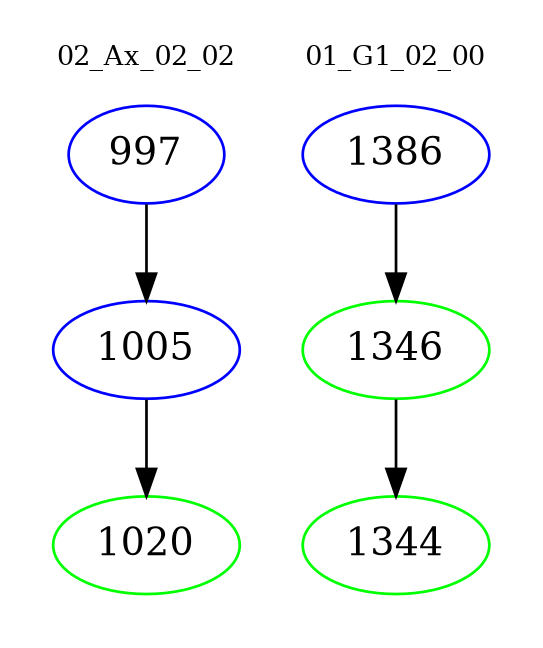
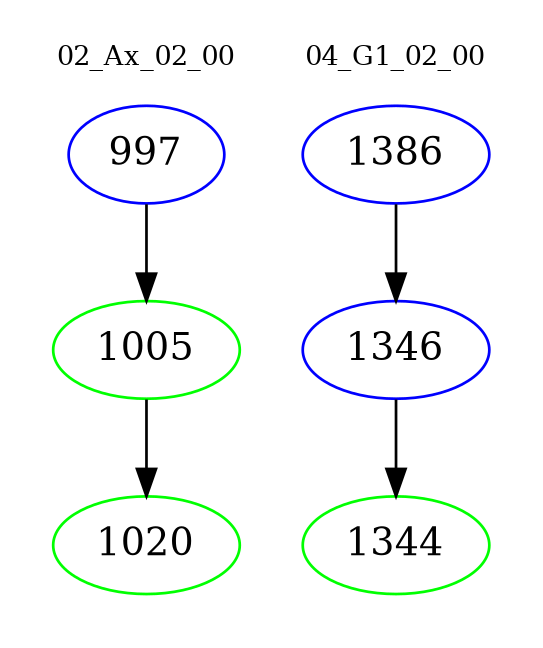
(146, 58) -> (146, 58)
(396, 58) -> (396, 58)
(146, 350) -> (146, 350)
(396, 350) -> (396, 350)
